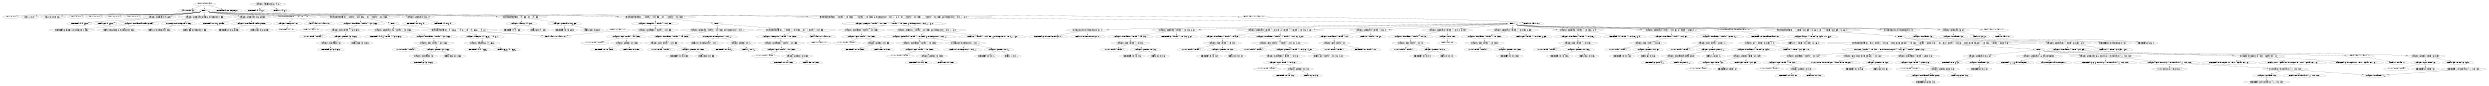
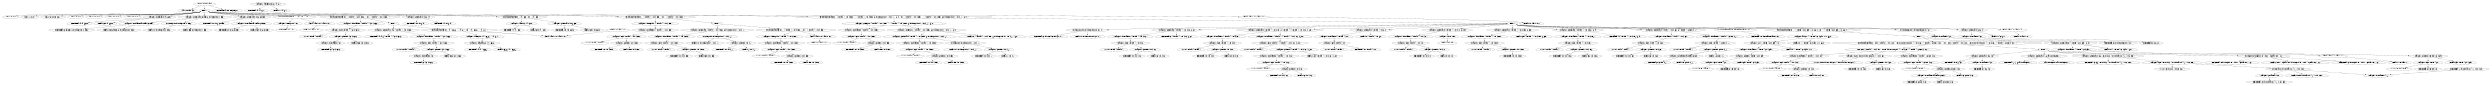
none -> (1945, 82)
